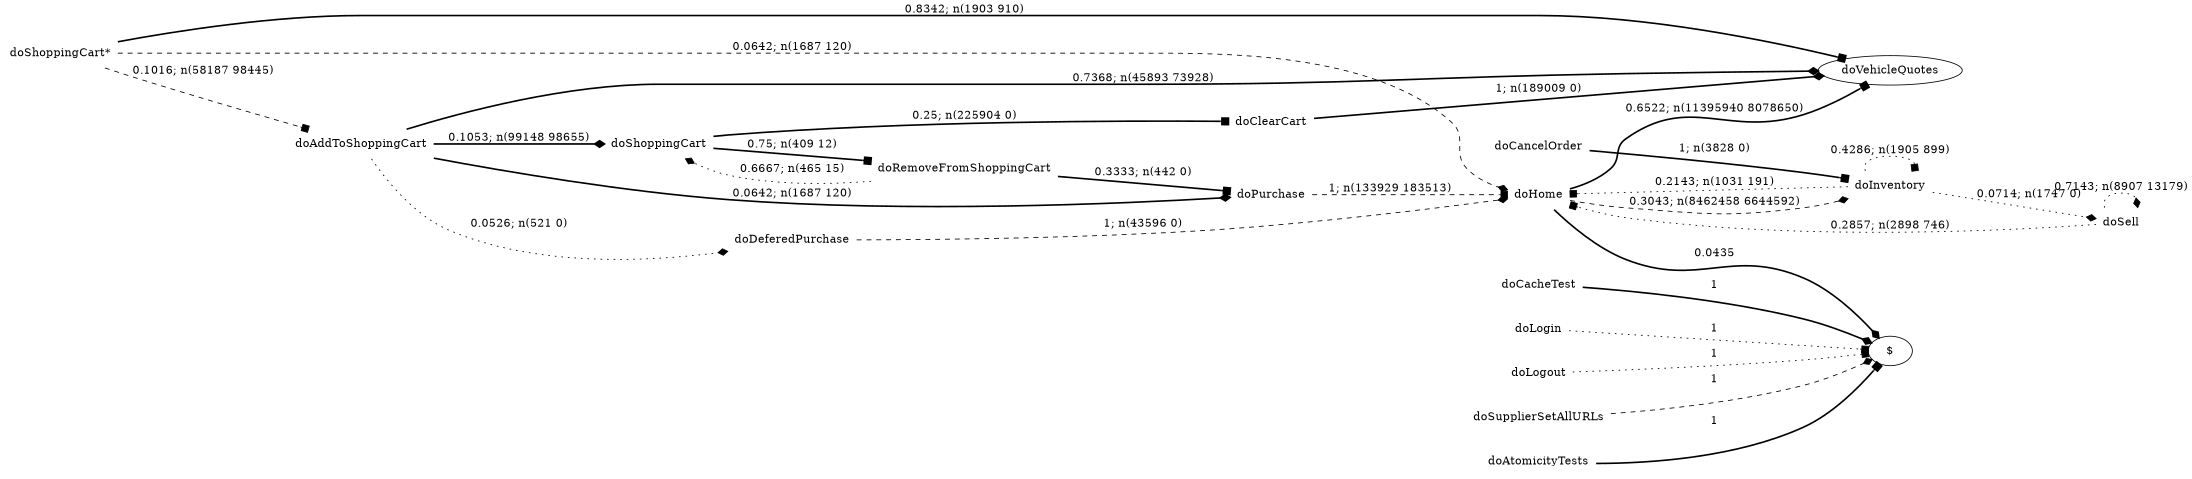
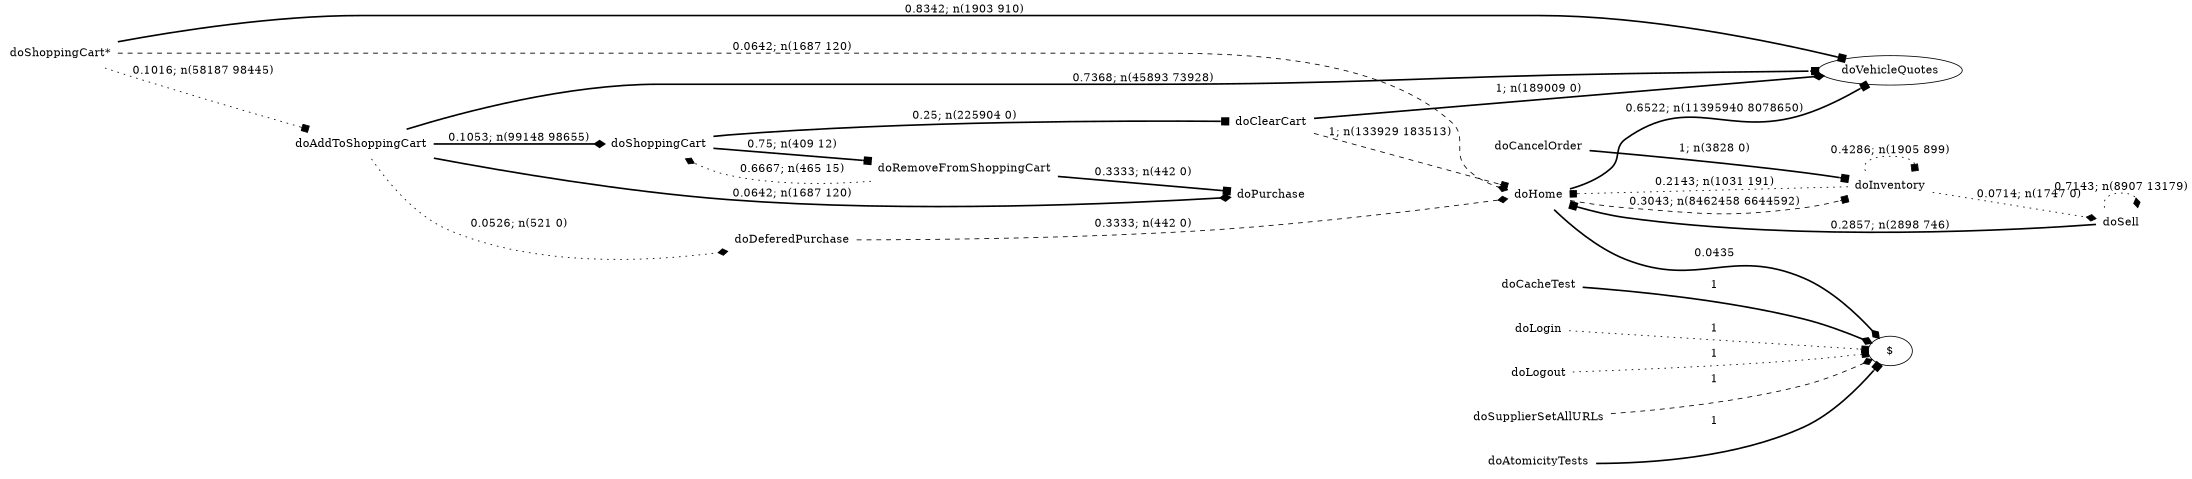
(1105, 84) -> (1105, 84)
(202, 98) -> (202, 98)
(1406, 195) -> (1407, 159)
(1704, 213) -> (1704, 213)
(1143, 224) -> (1143, 224)
(1836, 232) -> (1836, 232)
